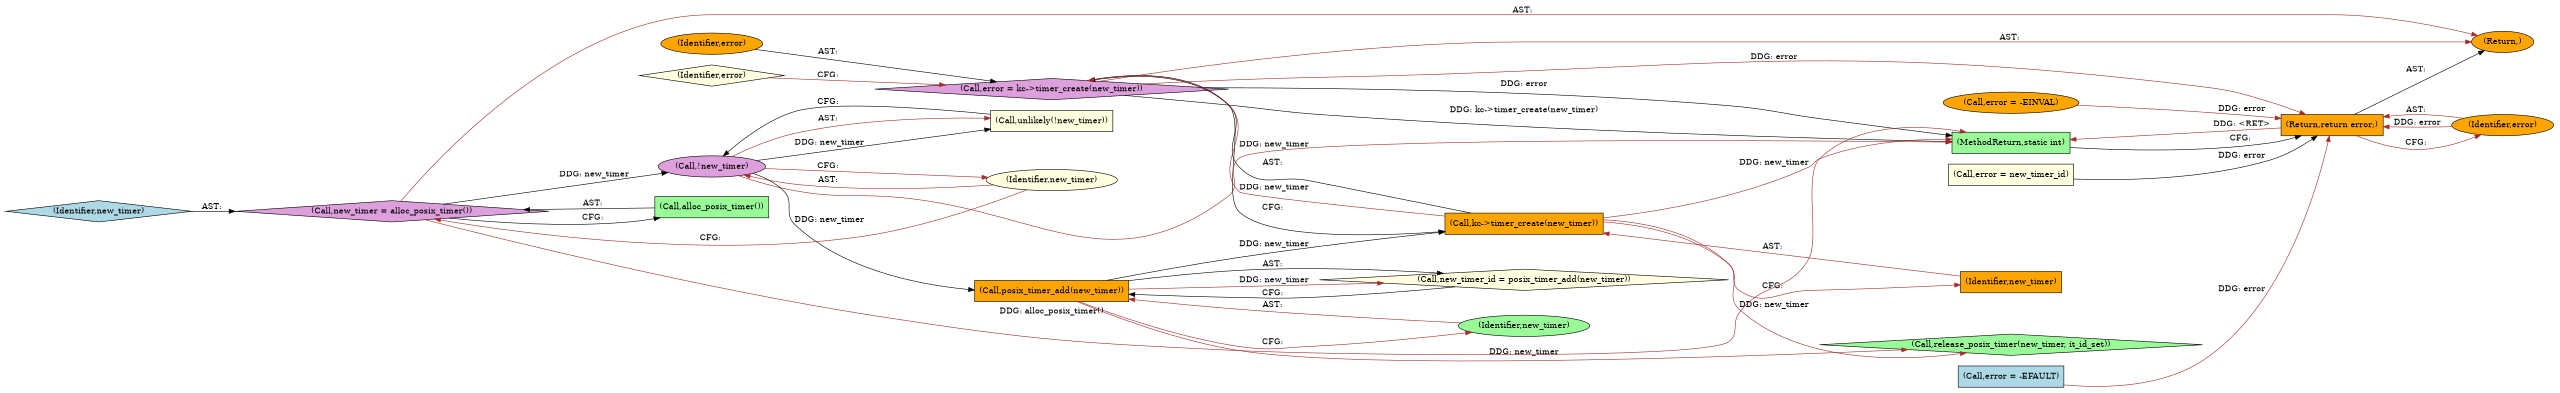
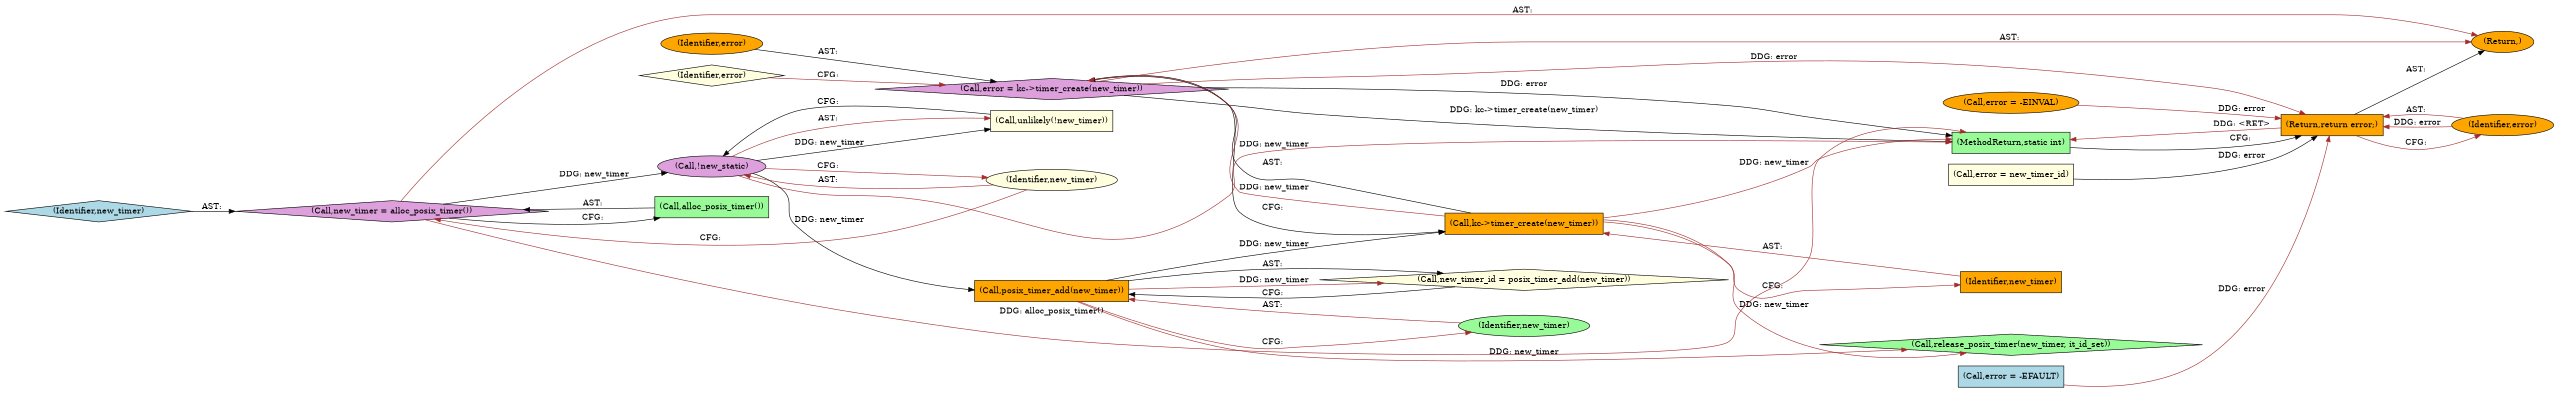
(712, 166) -> (712, 166)
